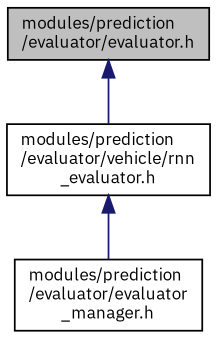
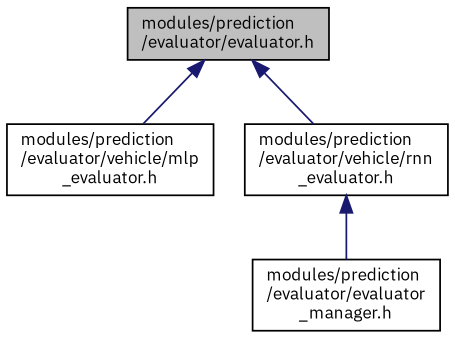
none -> (110, 160)
